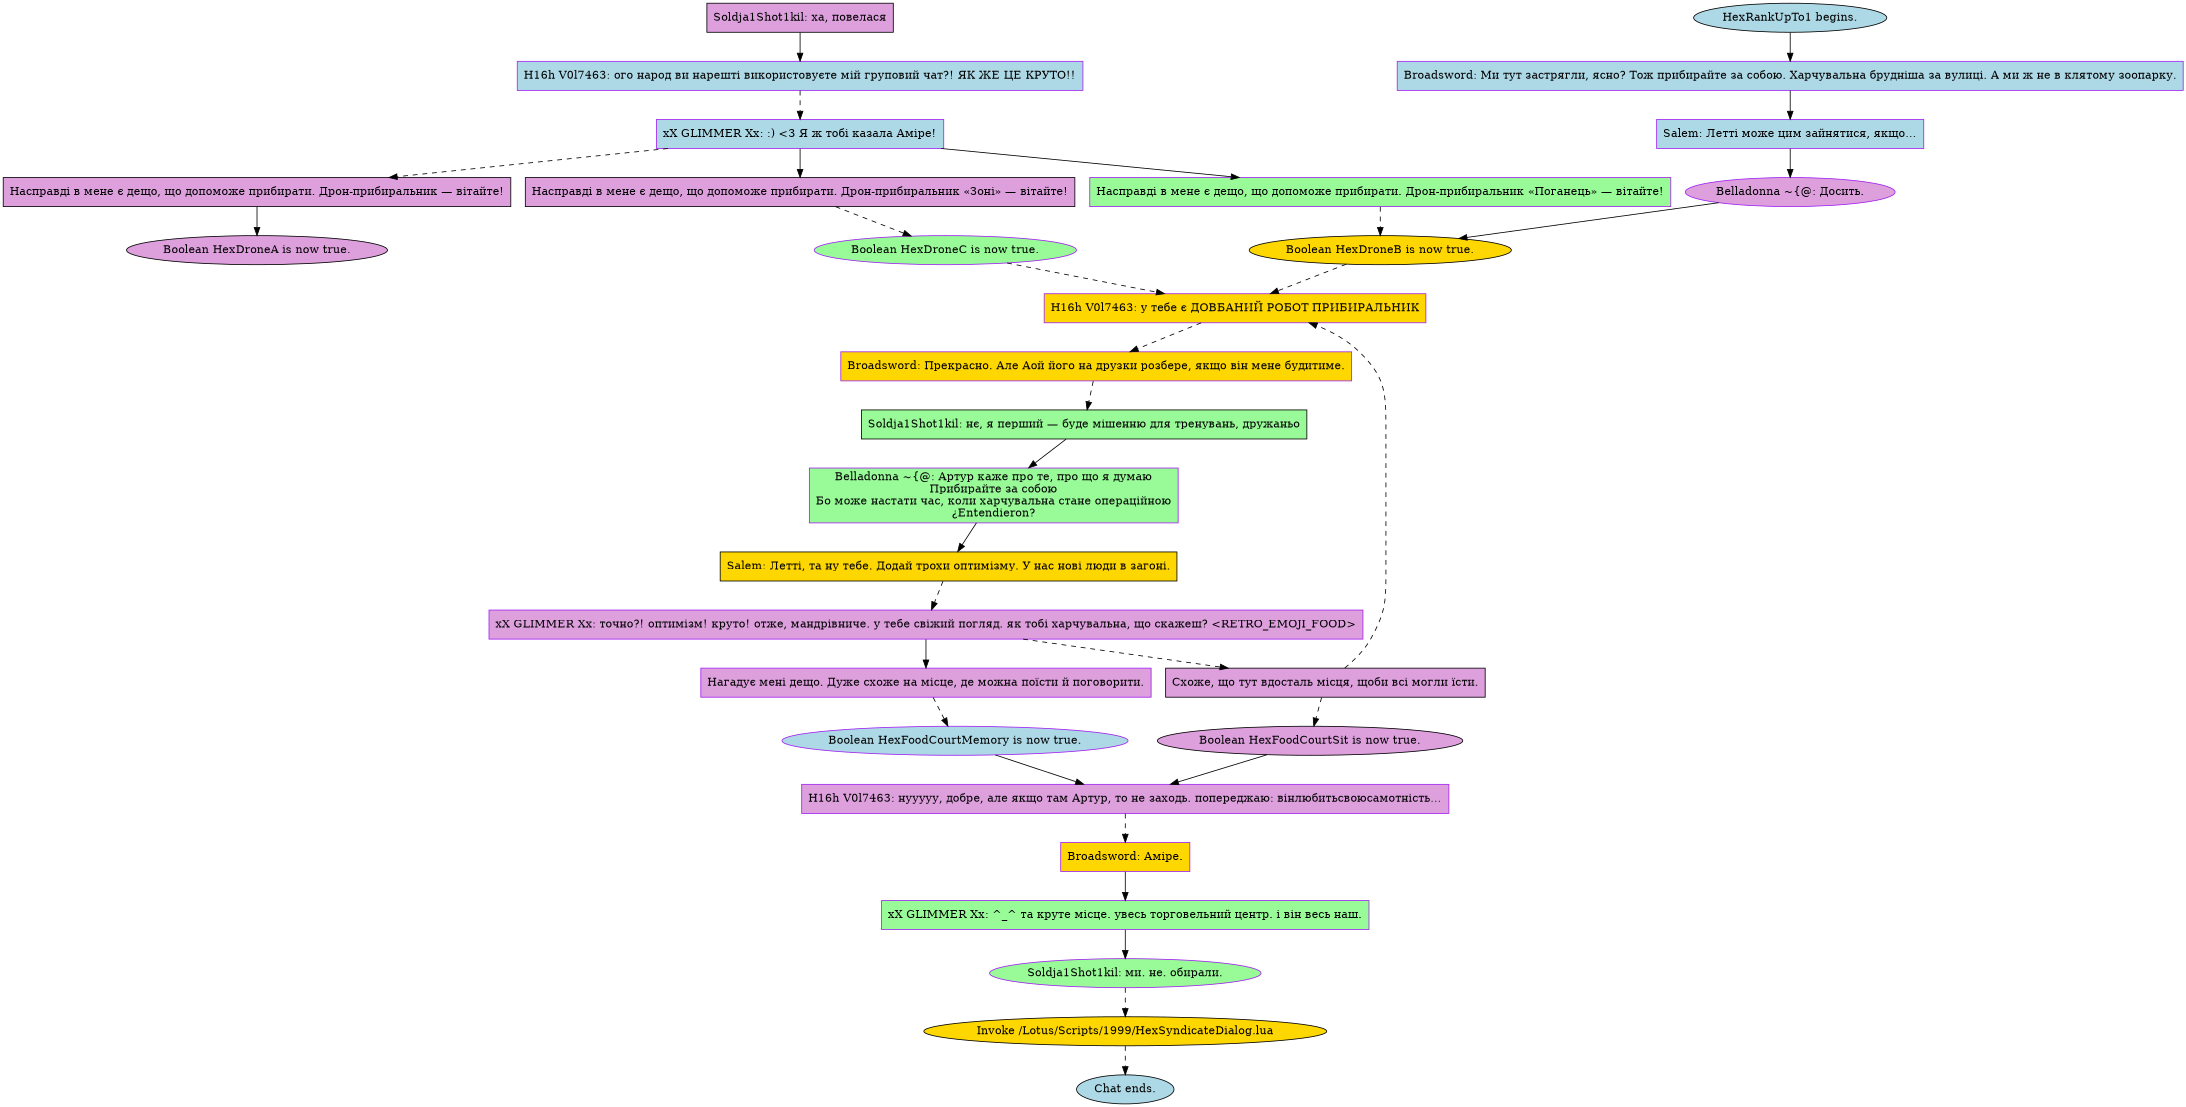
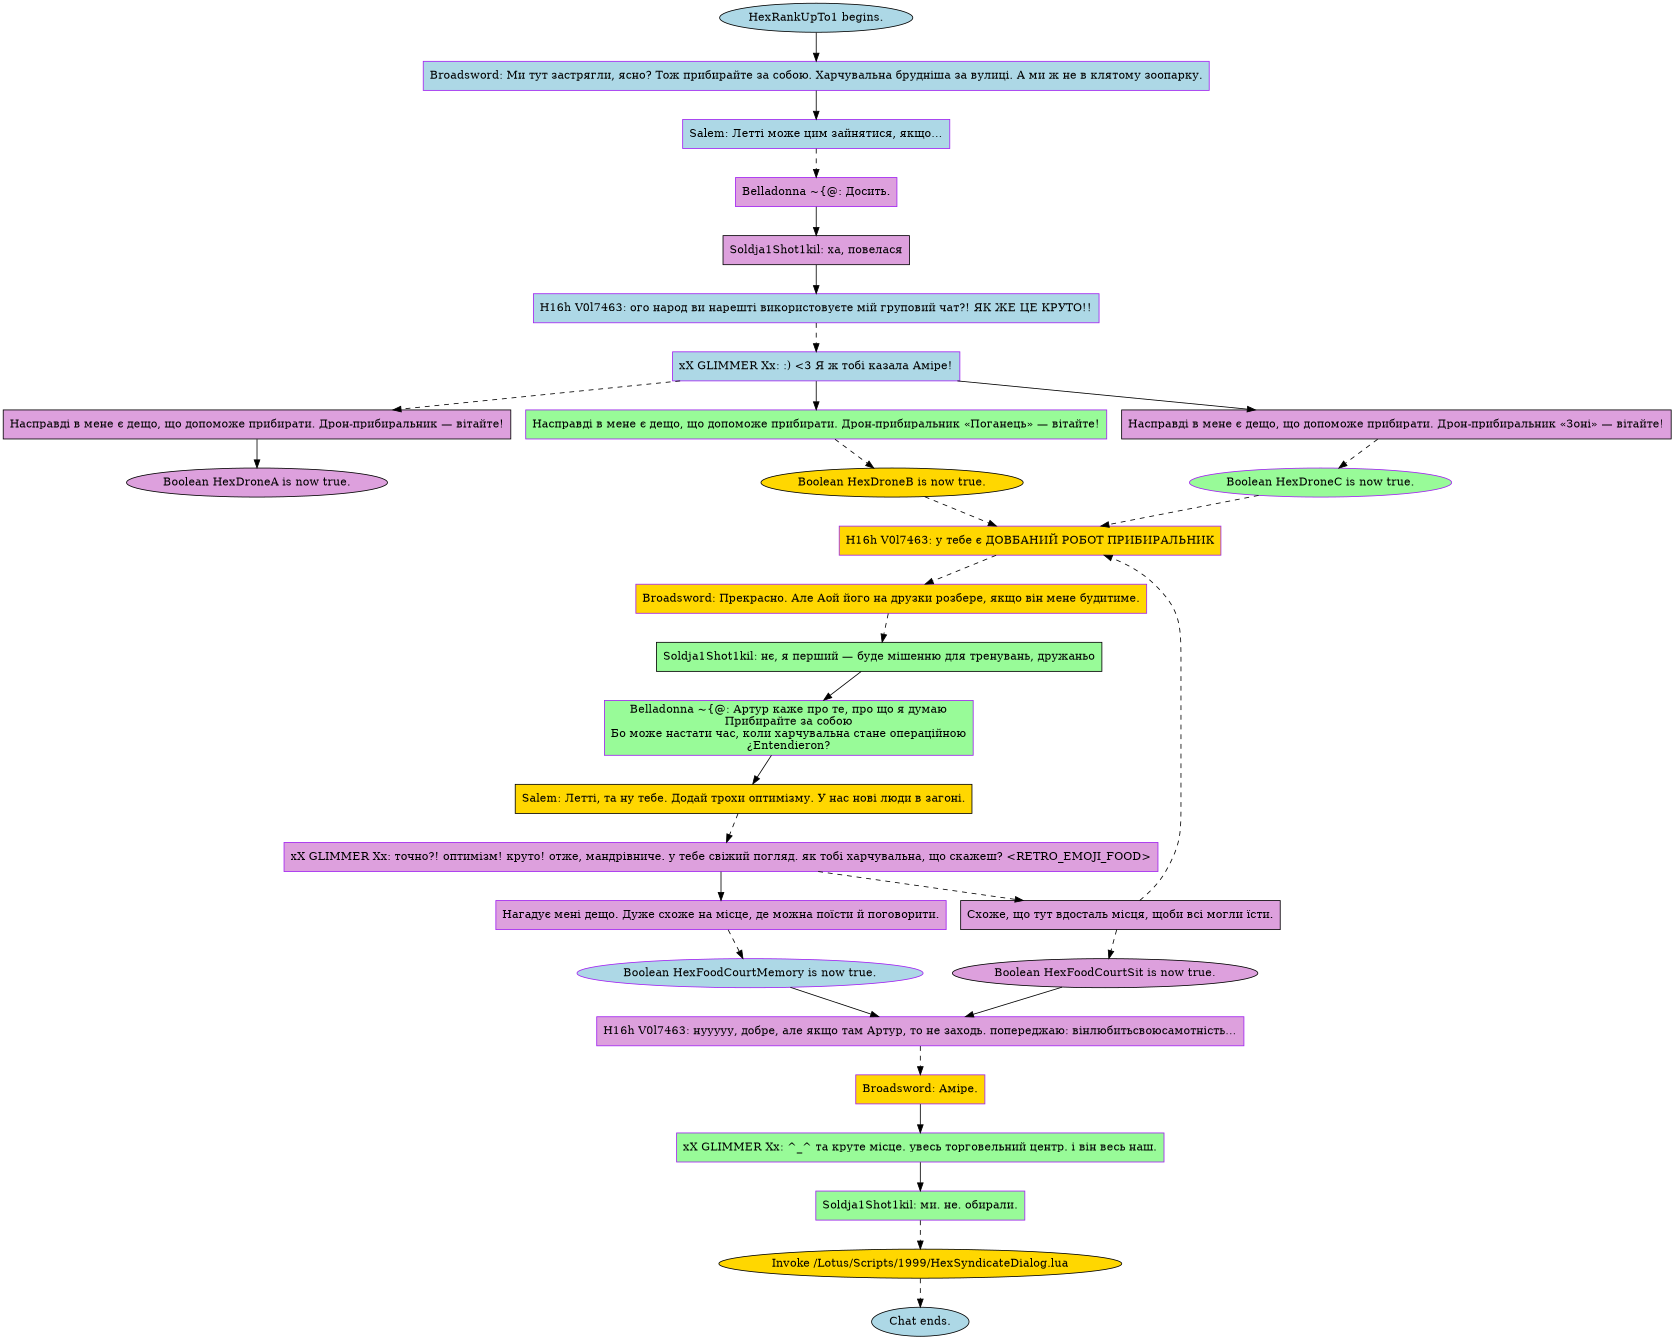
(1790, 159) -> (816, 159)
(1790, 192) -> (816, 192)
(1593, 220) -> (816, 217)
(1125, 973) -> (920, 1206)
